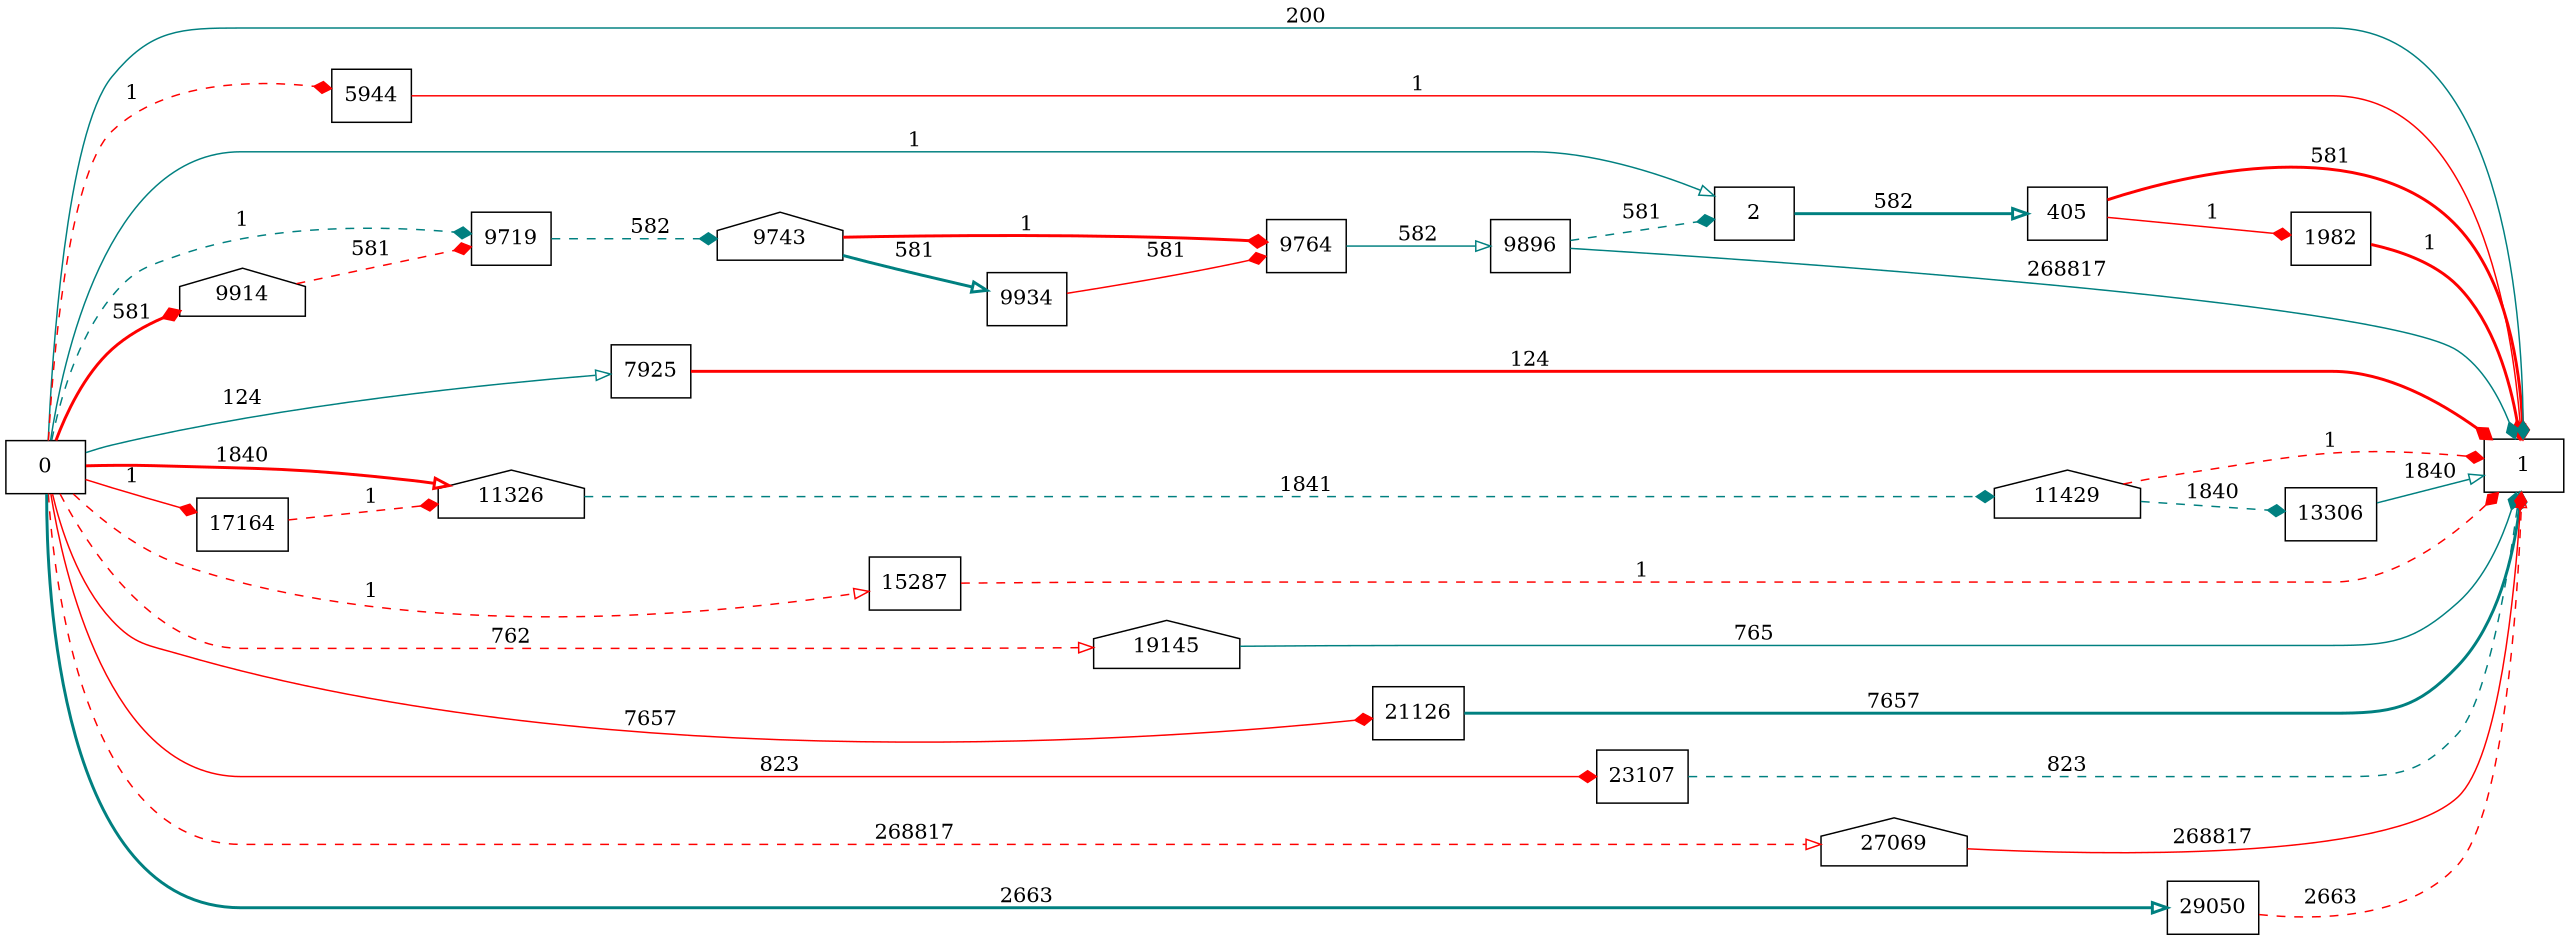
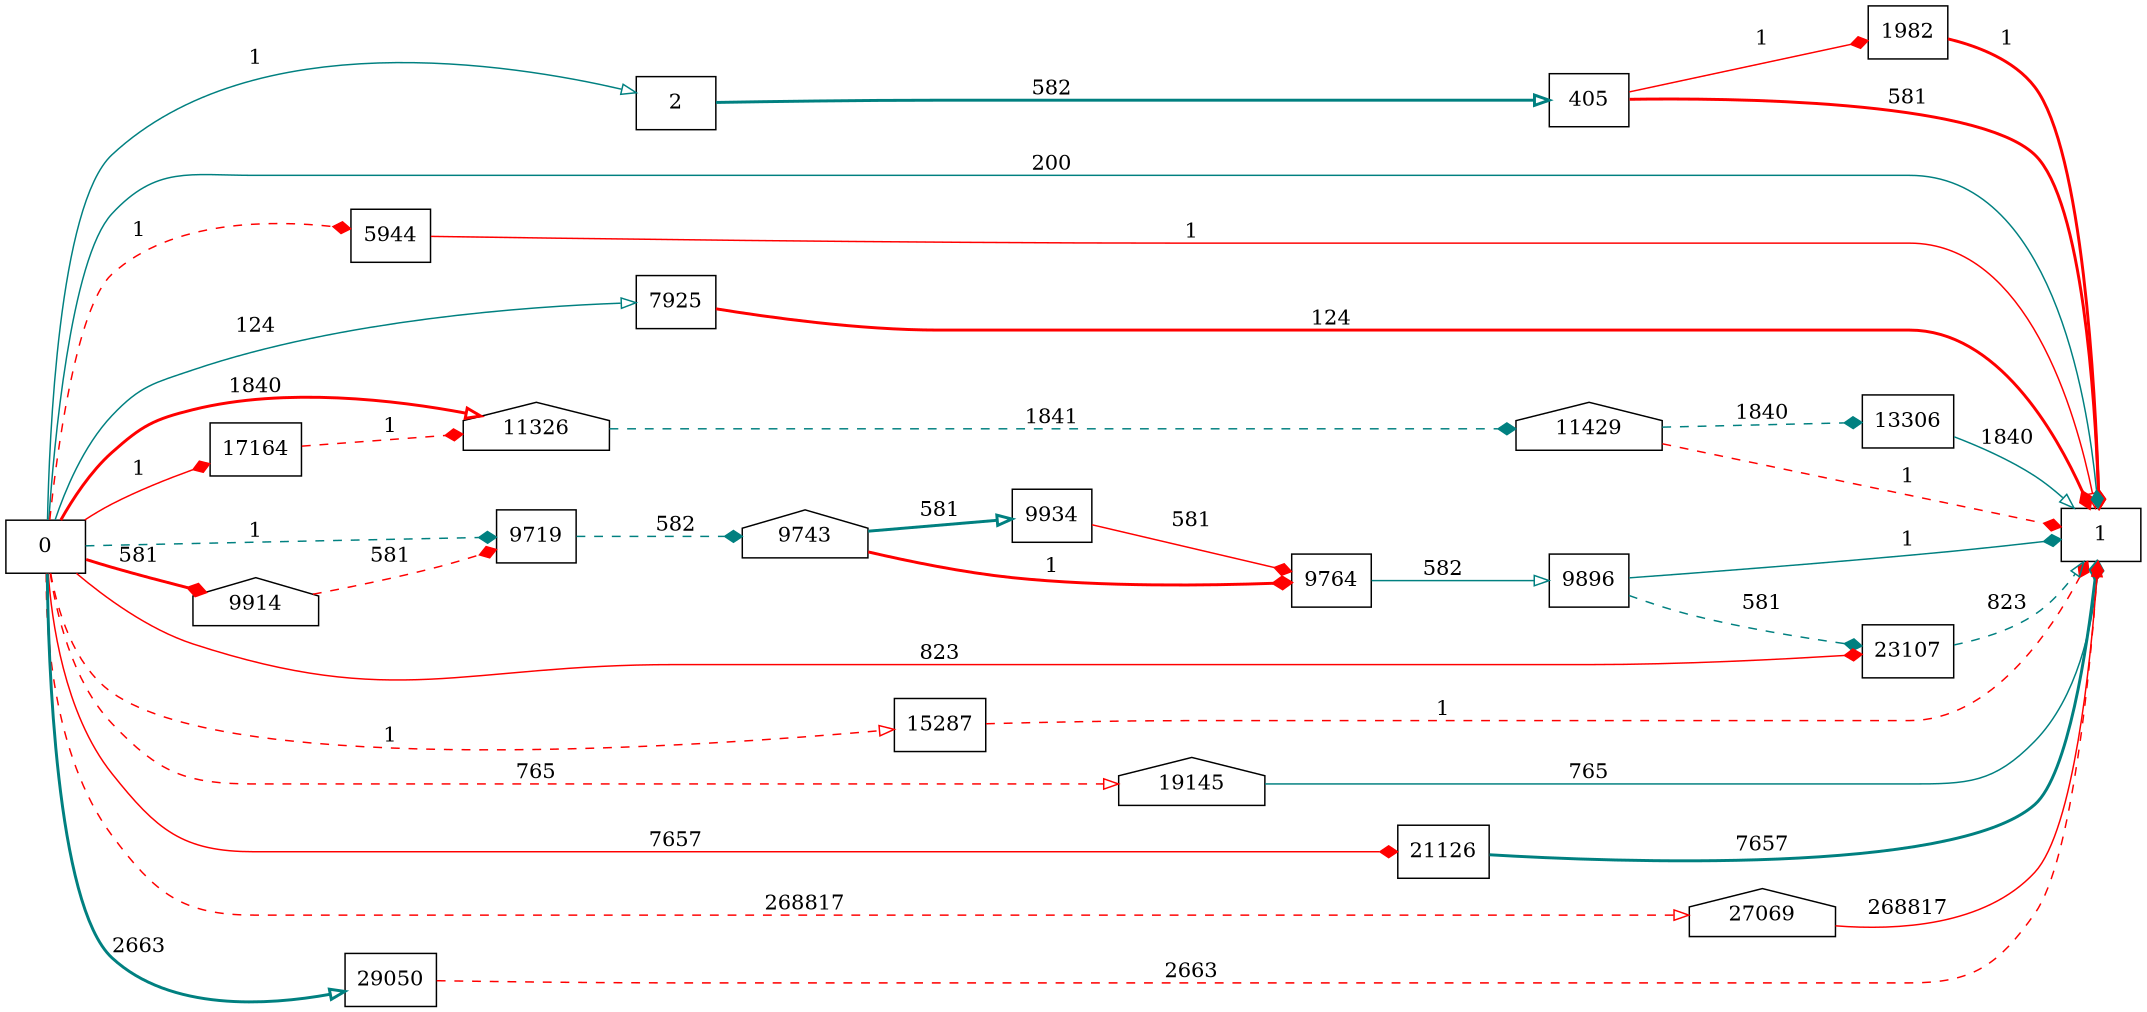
(1634, 231) -> (1735, 625)
(2067, 270) -> (1908, 540)
(511, 637) -> (536, 773)
